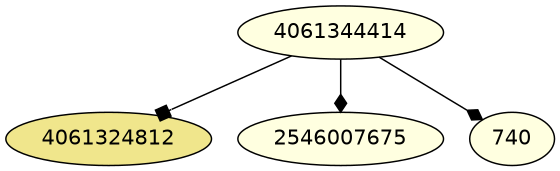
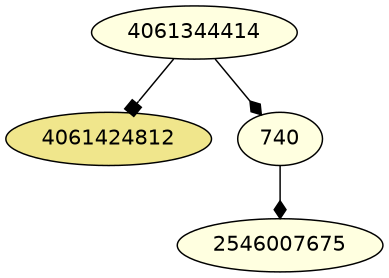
(341, 77) -> (280, 183)
(109, 139) -> (109, 139)
